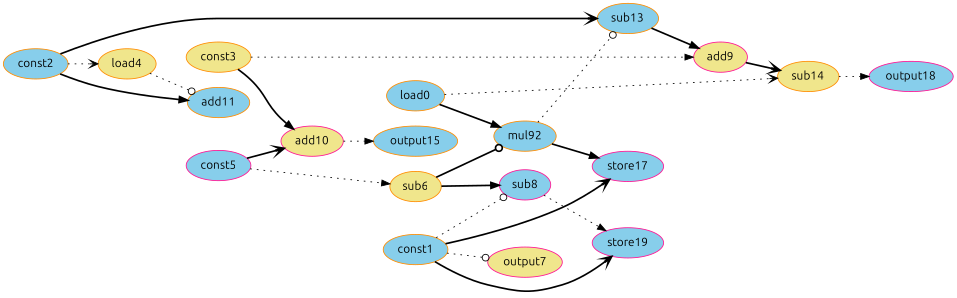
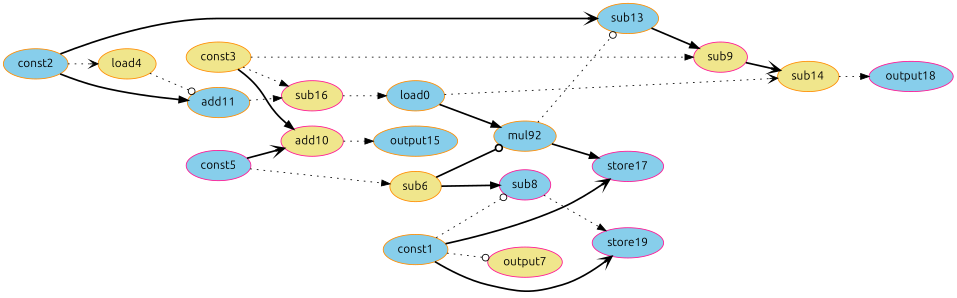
(721, 57) -> (721, 57)
none -> (312, 96)
